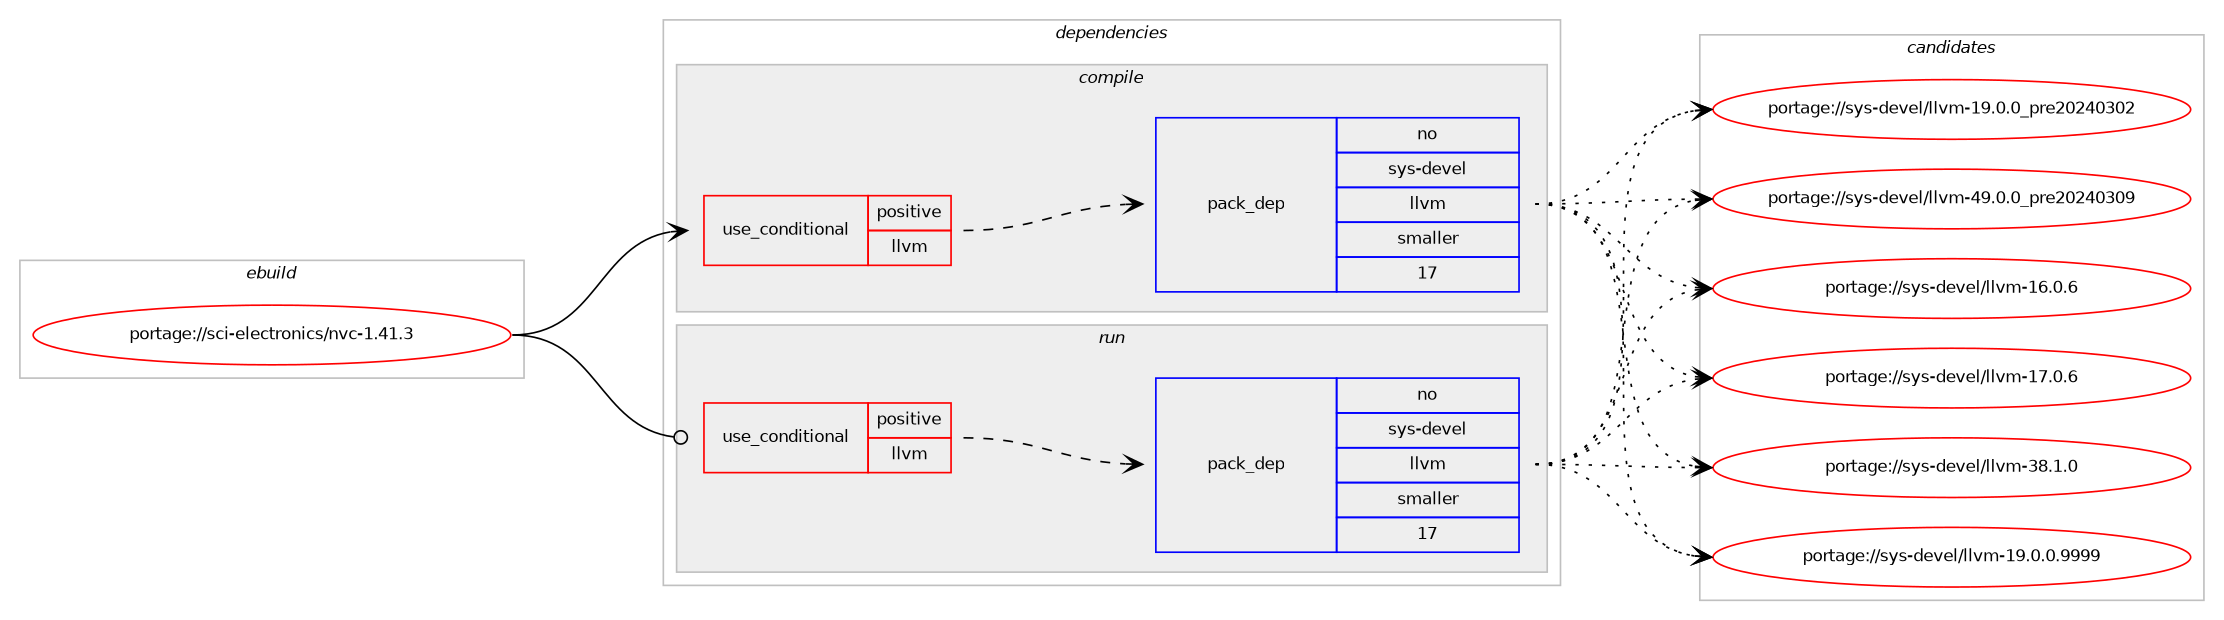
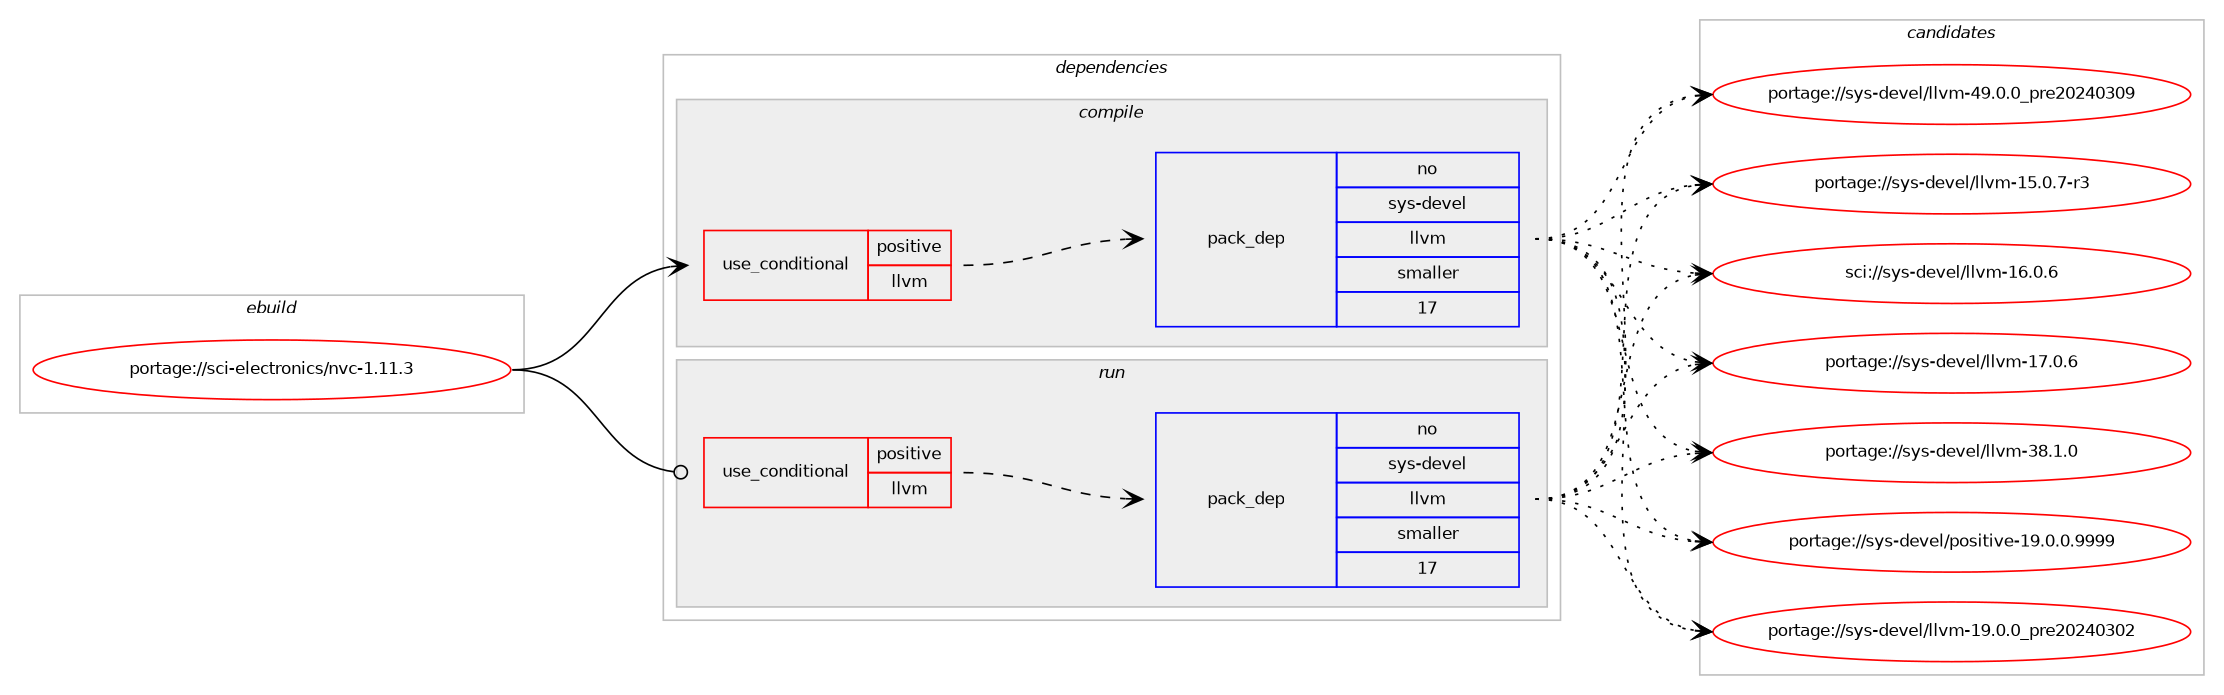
none -> (1952, 184)
(1952, 289) -> (1952, 274)
(272, 335) -> (272, 370)
(1952, 557) -> (1952, 542)
